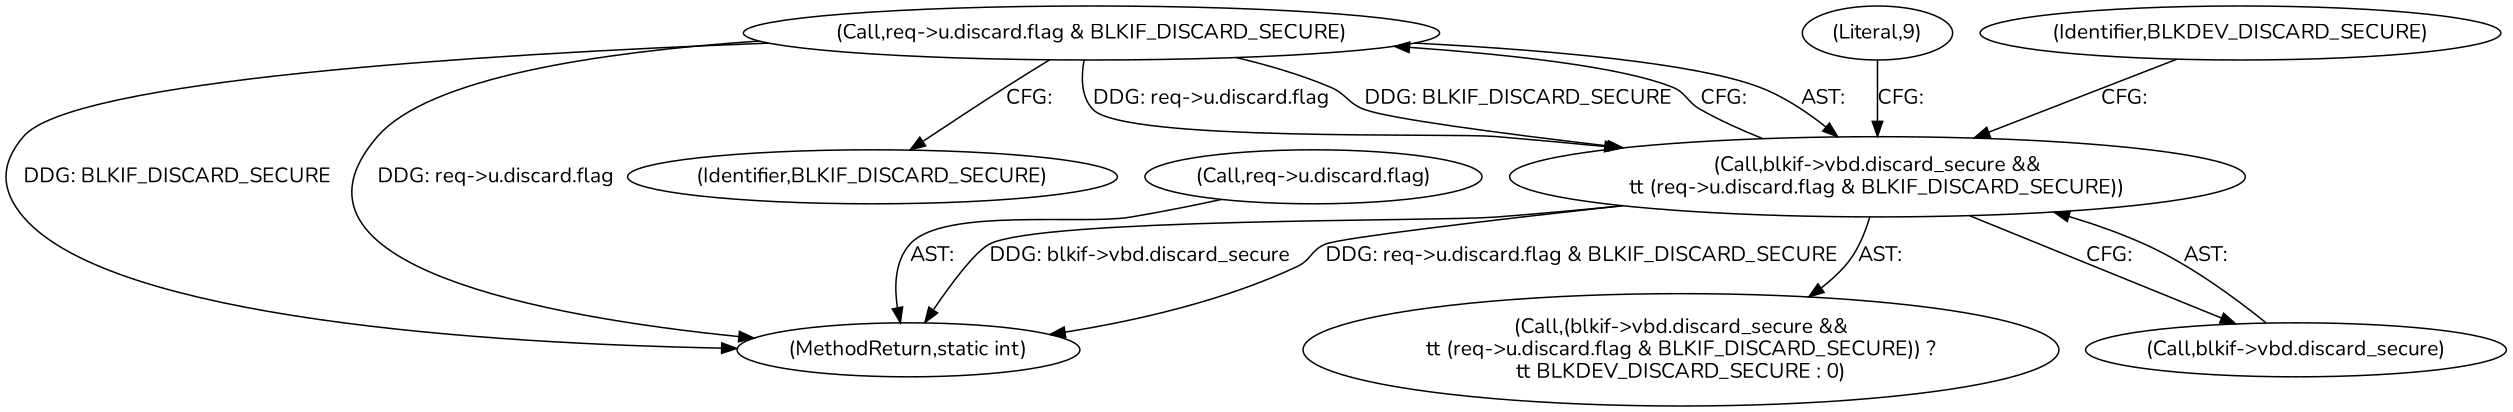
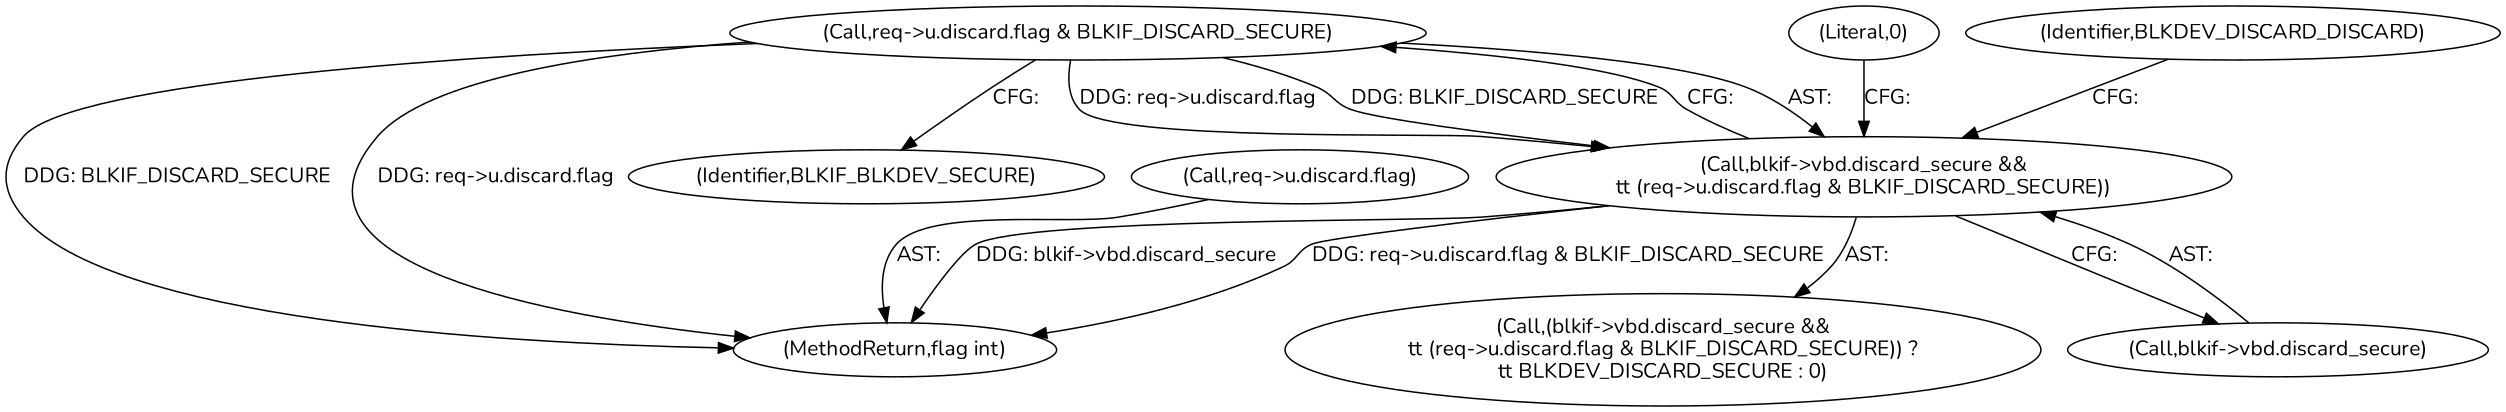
(1878, 33) -> (1864, 33)
(2241, 33) -> (2233, 33)
(872, 177) -> (866, 177)
(908, 350) -> (895, 350)
